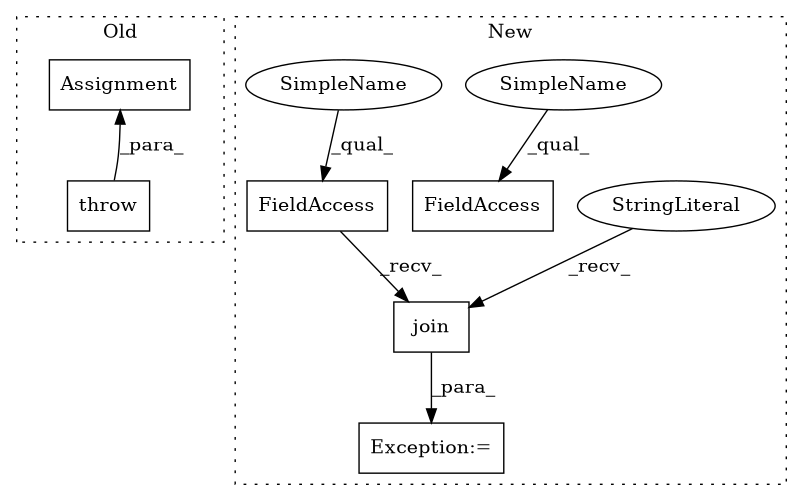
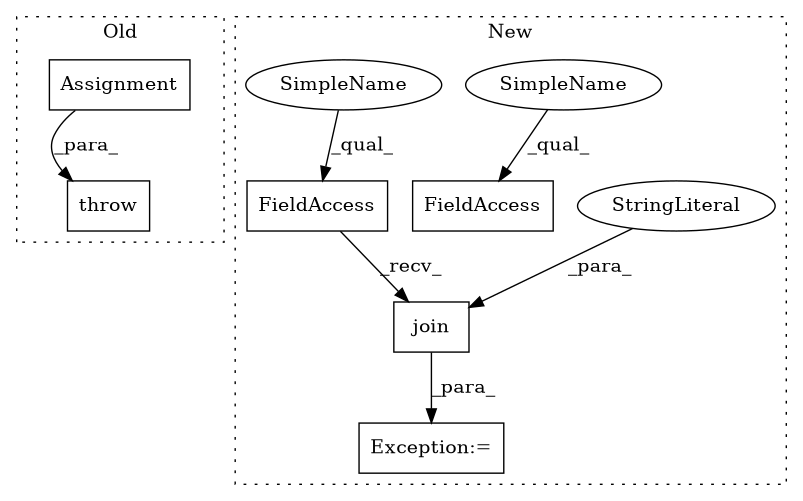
(119, 153) -> (53, 138)
(600, 267) -> (600, 267)
